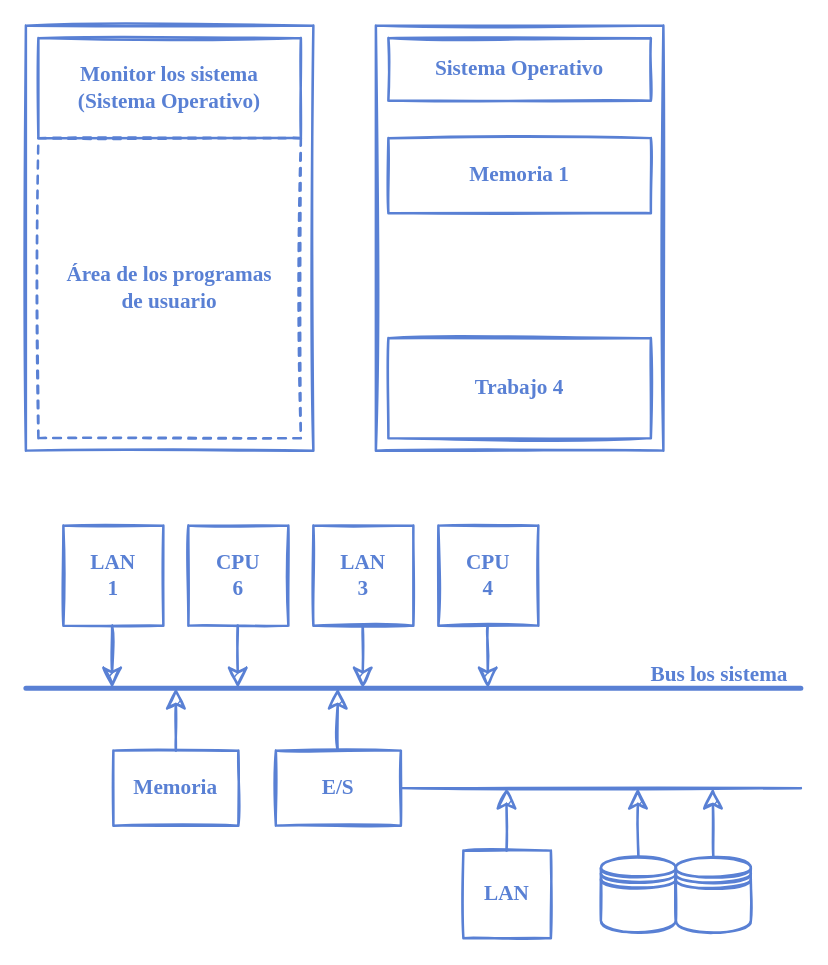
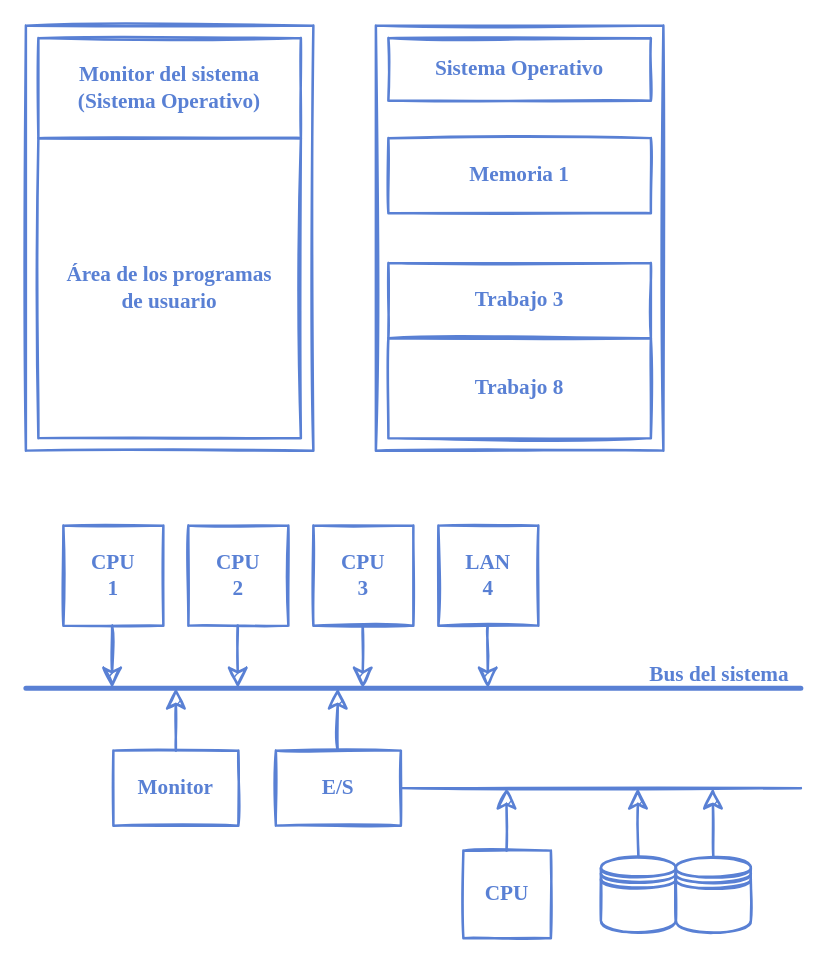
(169, 88) -> (169, 88)
(169, 288) -> (169, 288)
none -> (519, 301)
(519, 388) -> (519, 388)
(113, 576) -> (113, 576)
(238, 576) -> (238, 576)
(363, 576) -> (363, 576)
(488, 576) -> (488, 576)
(719, 676) -> (719, 676)
(176, 788) -> (176, 788)
(507, 894) -> (507, 894)
